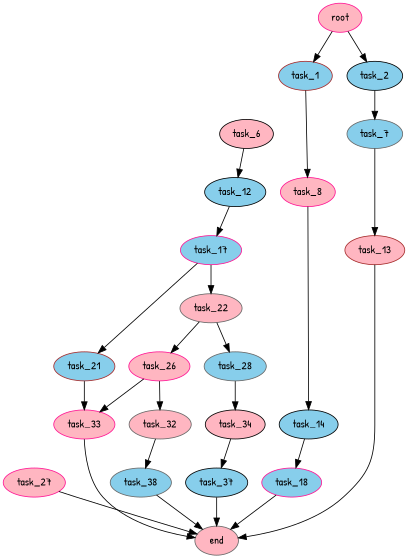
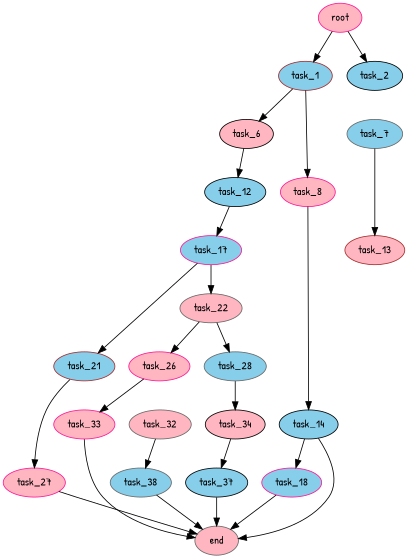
(375, 101) -> none
none -> (279, 102)
(84, 391) -> (44, 416)
(160, 391) -> none
(374, 439) -> (318, 509)
